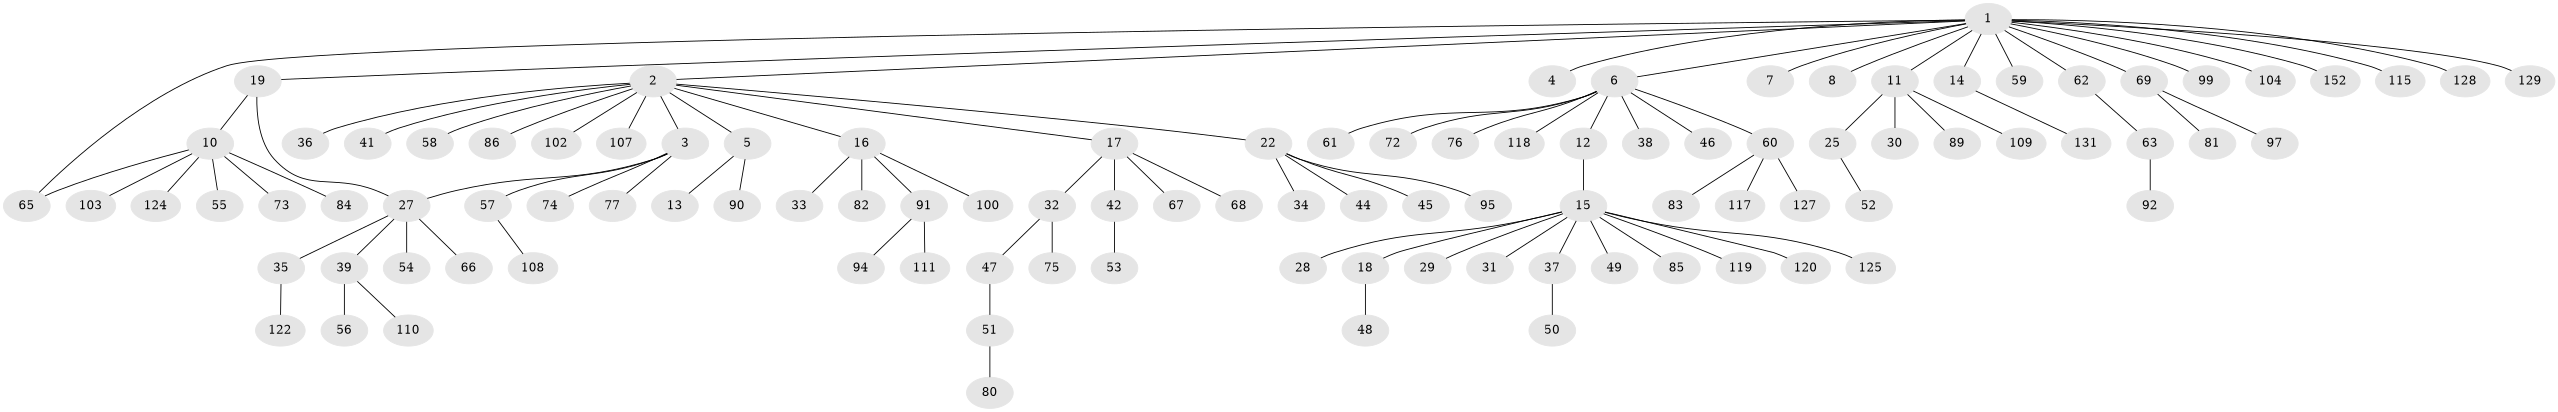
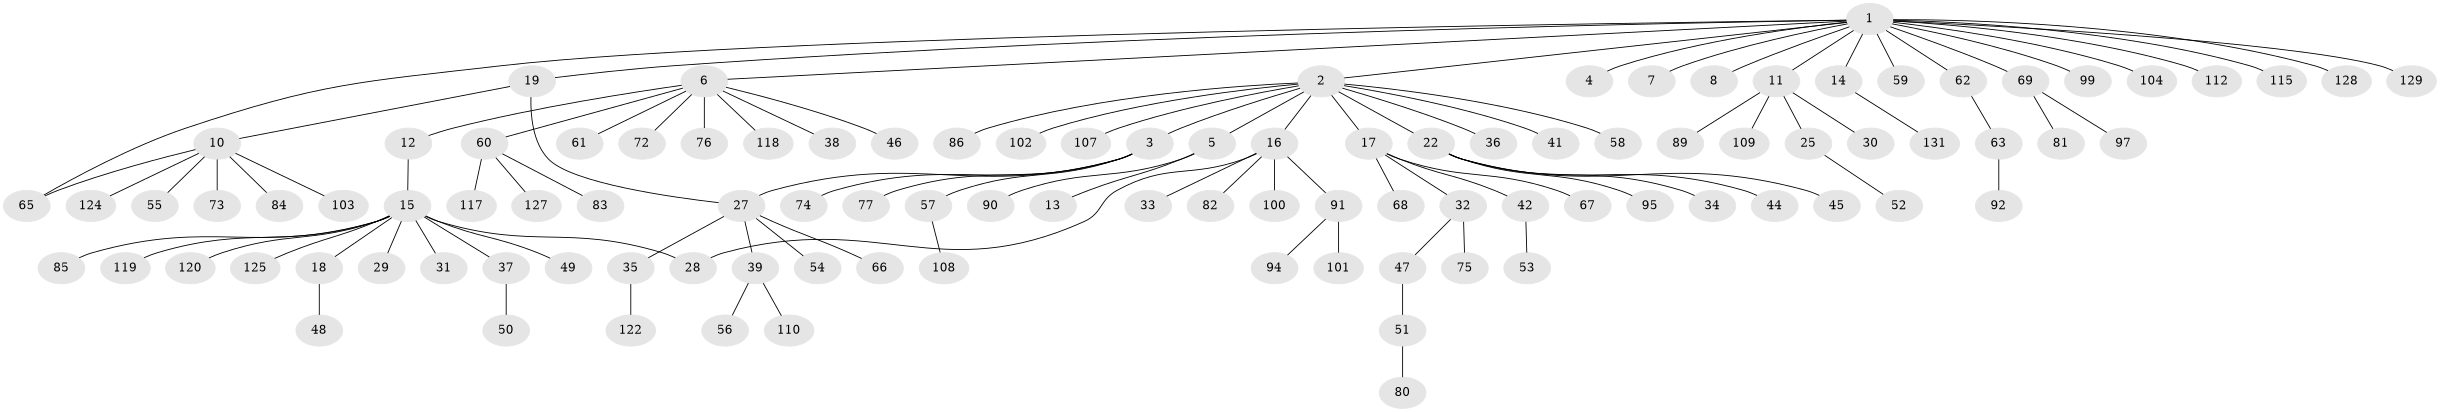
(2335, 81) -> (2217, 81)
none -> (994, 247)
(925, 268) -> (1339, 268)
